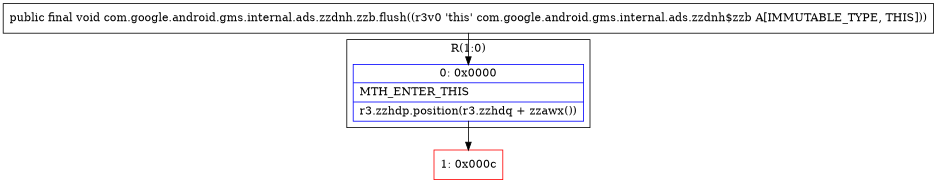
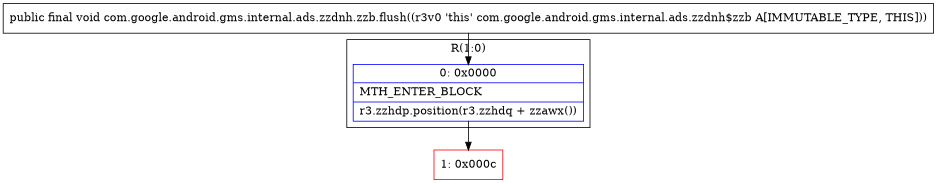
(415, 92) -> (421, 92)
